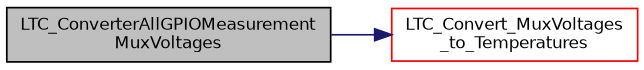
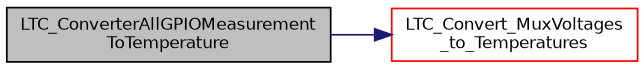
(169, 35) -> (169, 35)
